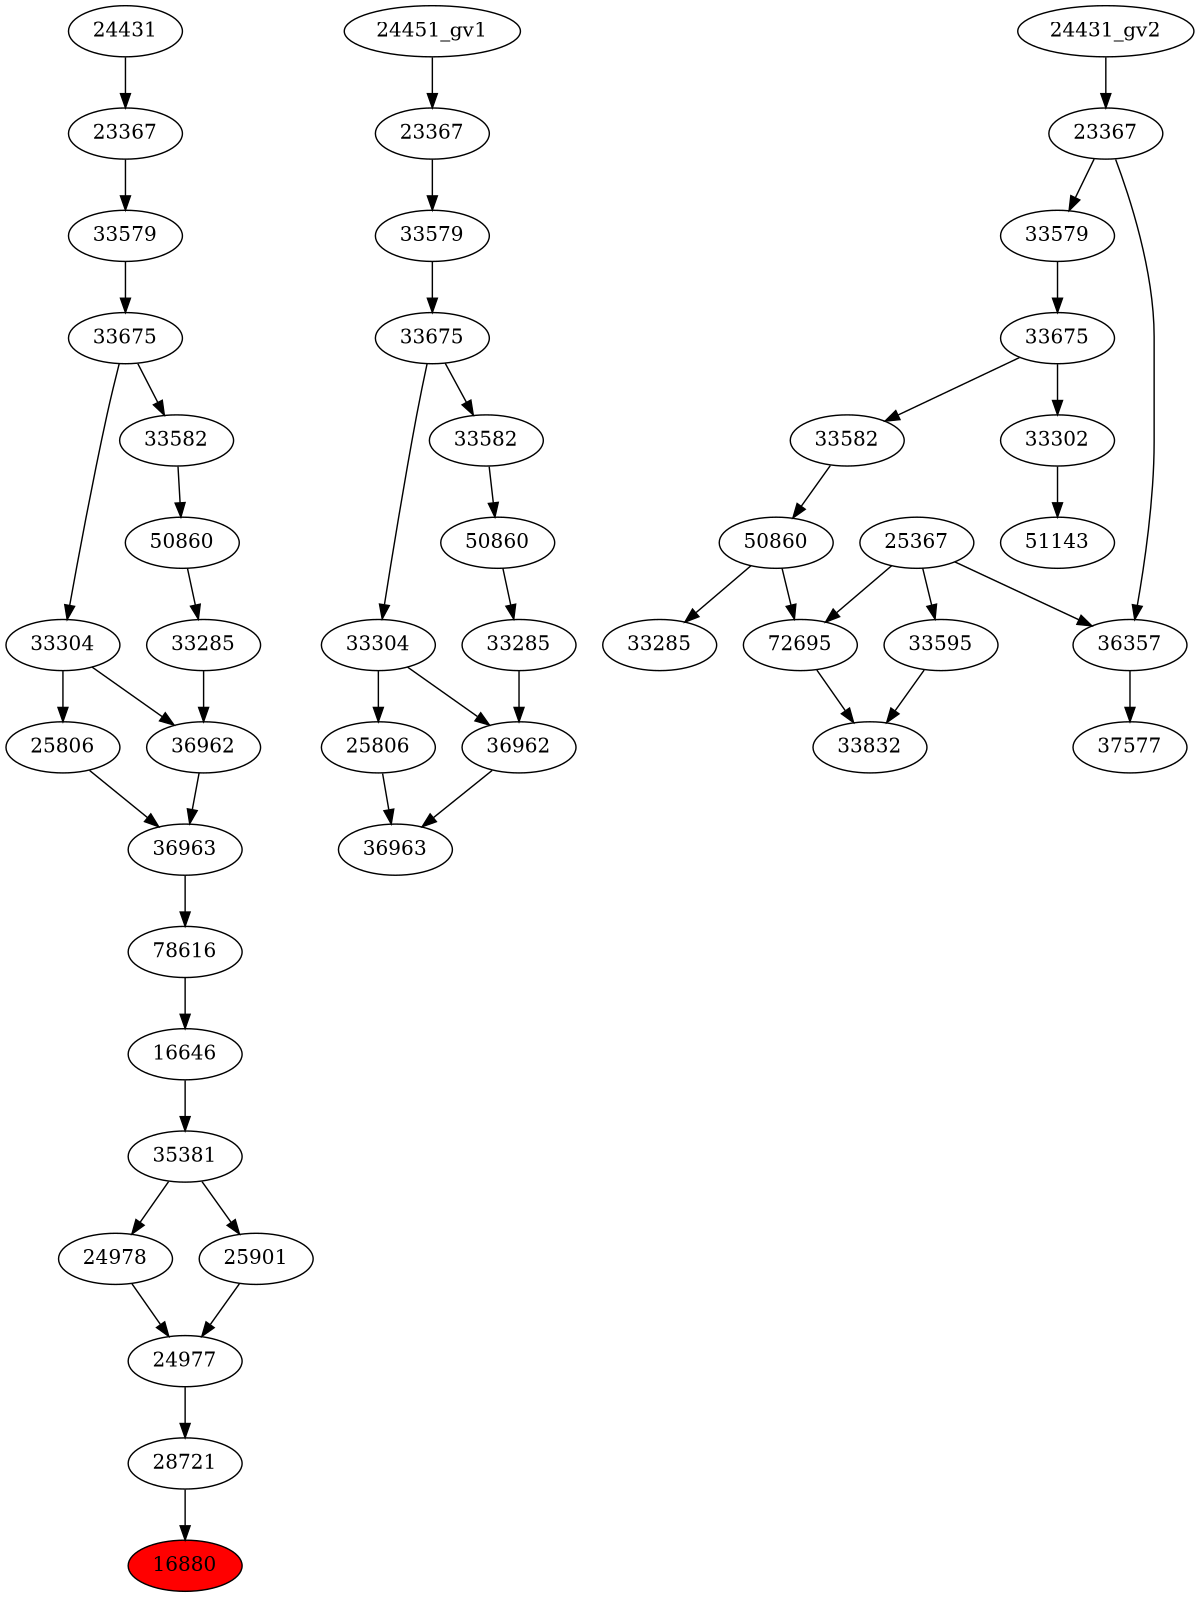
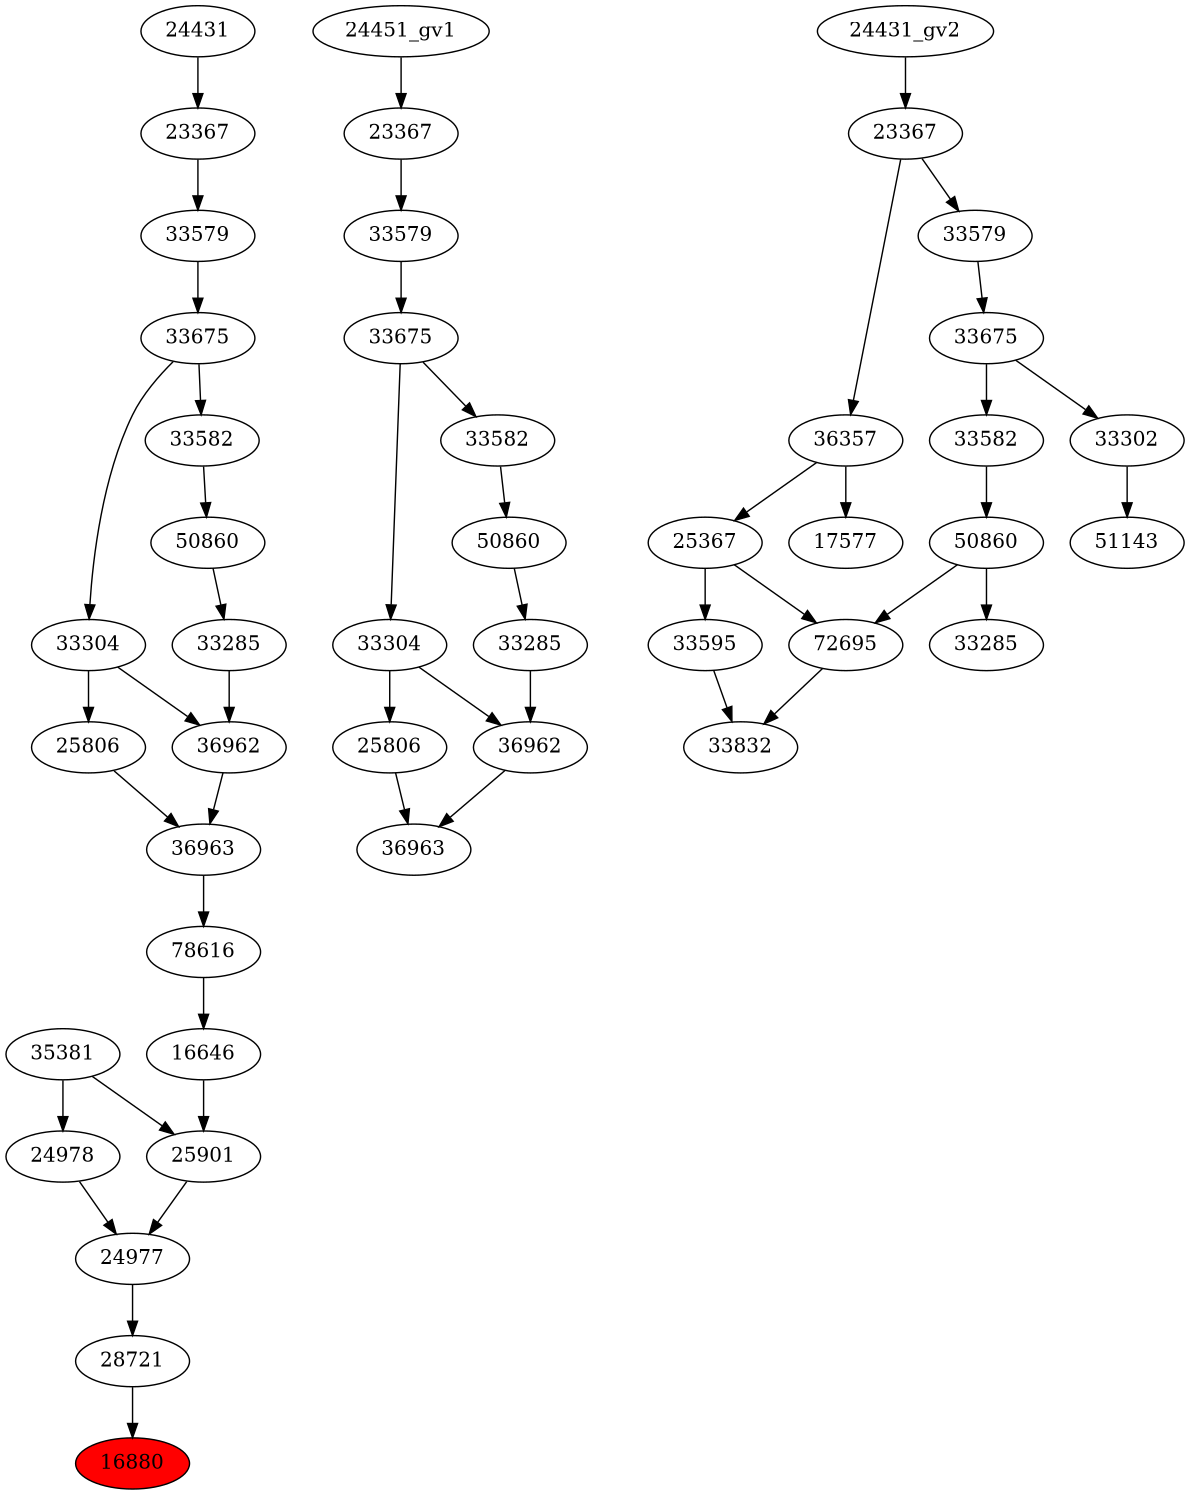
(1017, 591) -> (782, 487)
(1130, 747) -> (846, 543)
(185, 1098) -> (204, 1098)
